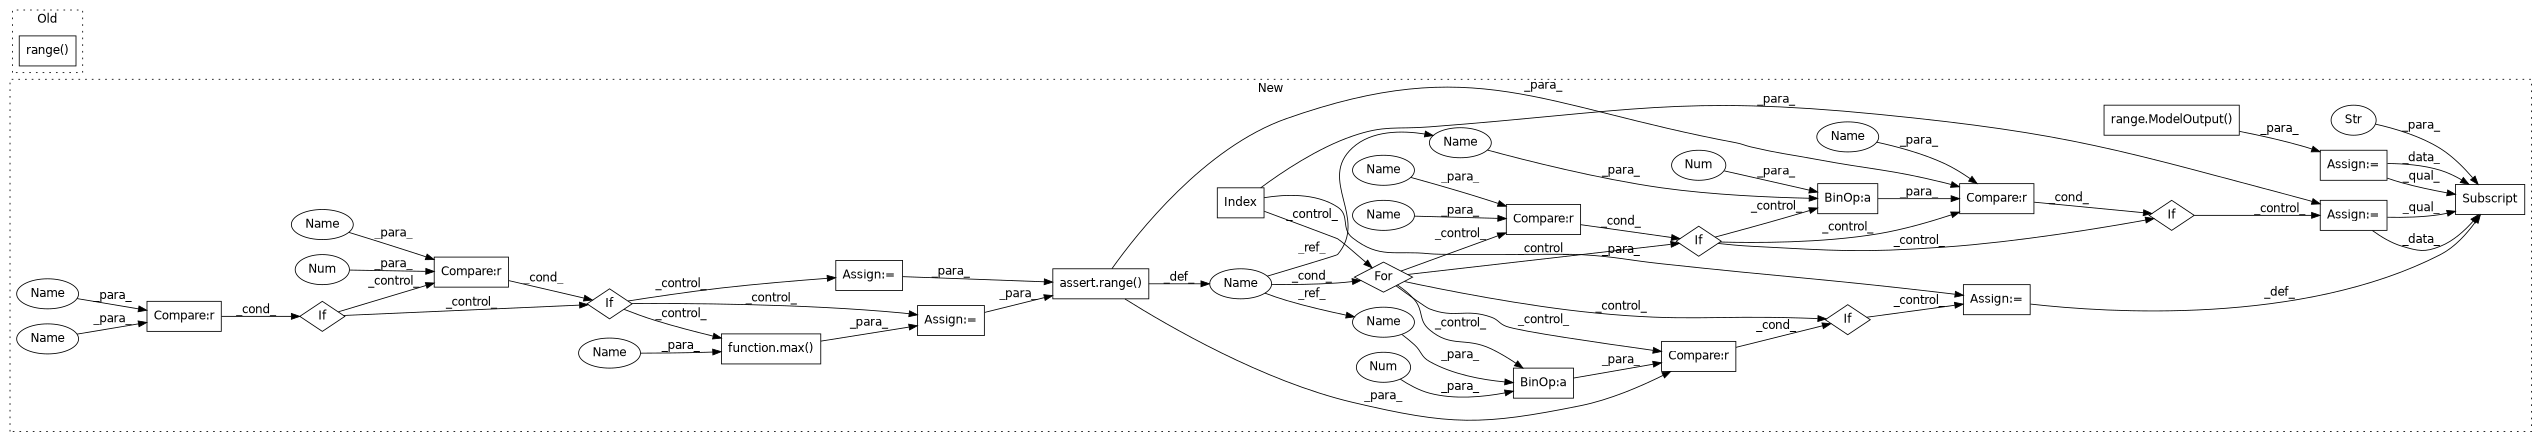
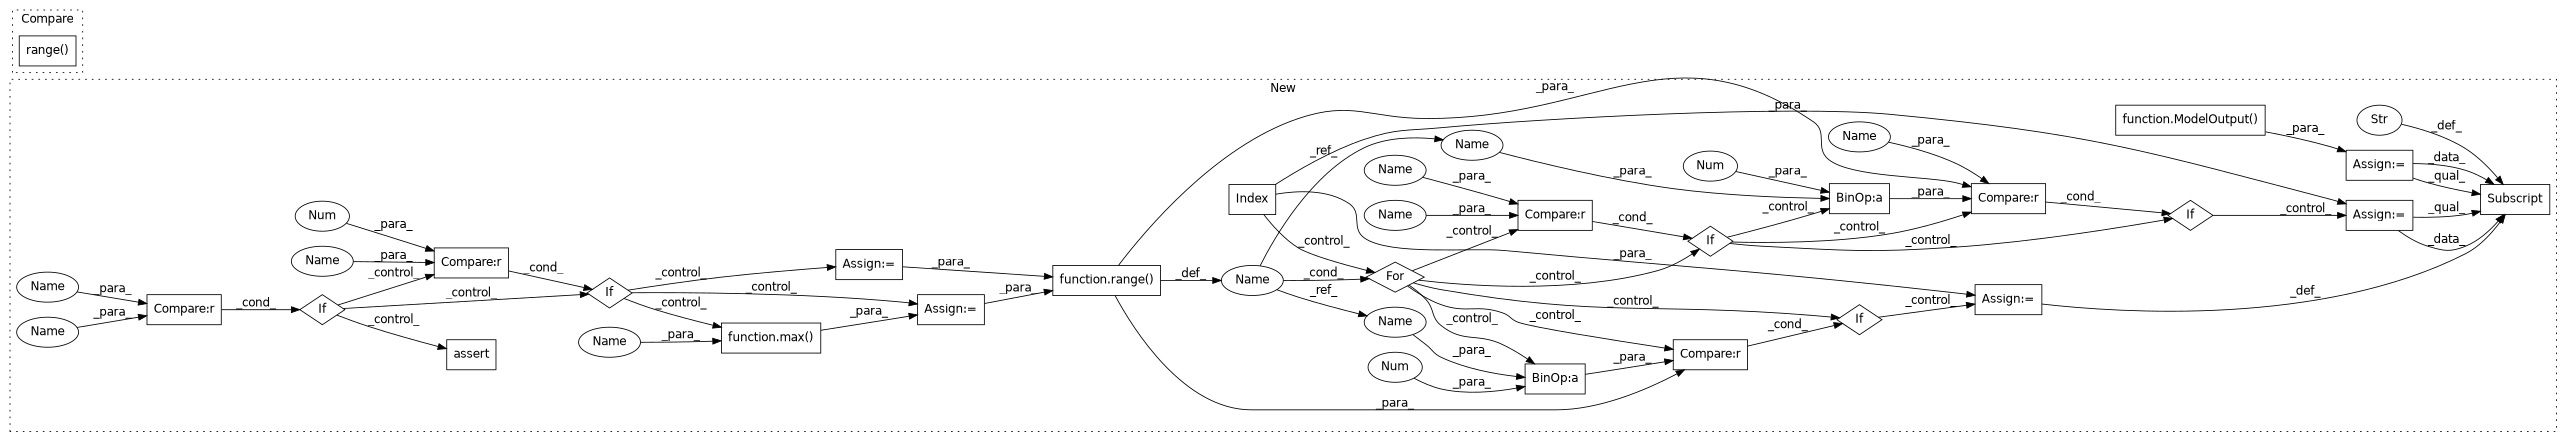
(48, 20) -> (48, 20)
(2172, 120) -> (2190, 120)
(2421, 126) -> (2447, 126)
(1101, 284) -> (1107, 280)
none -> (471, 355)
